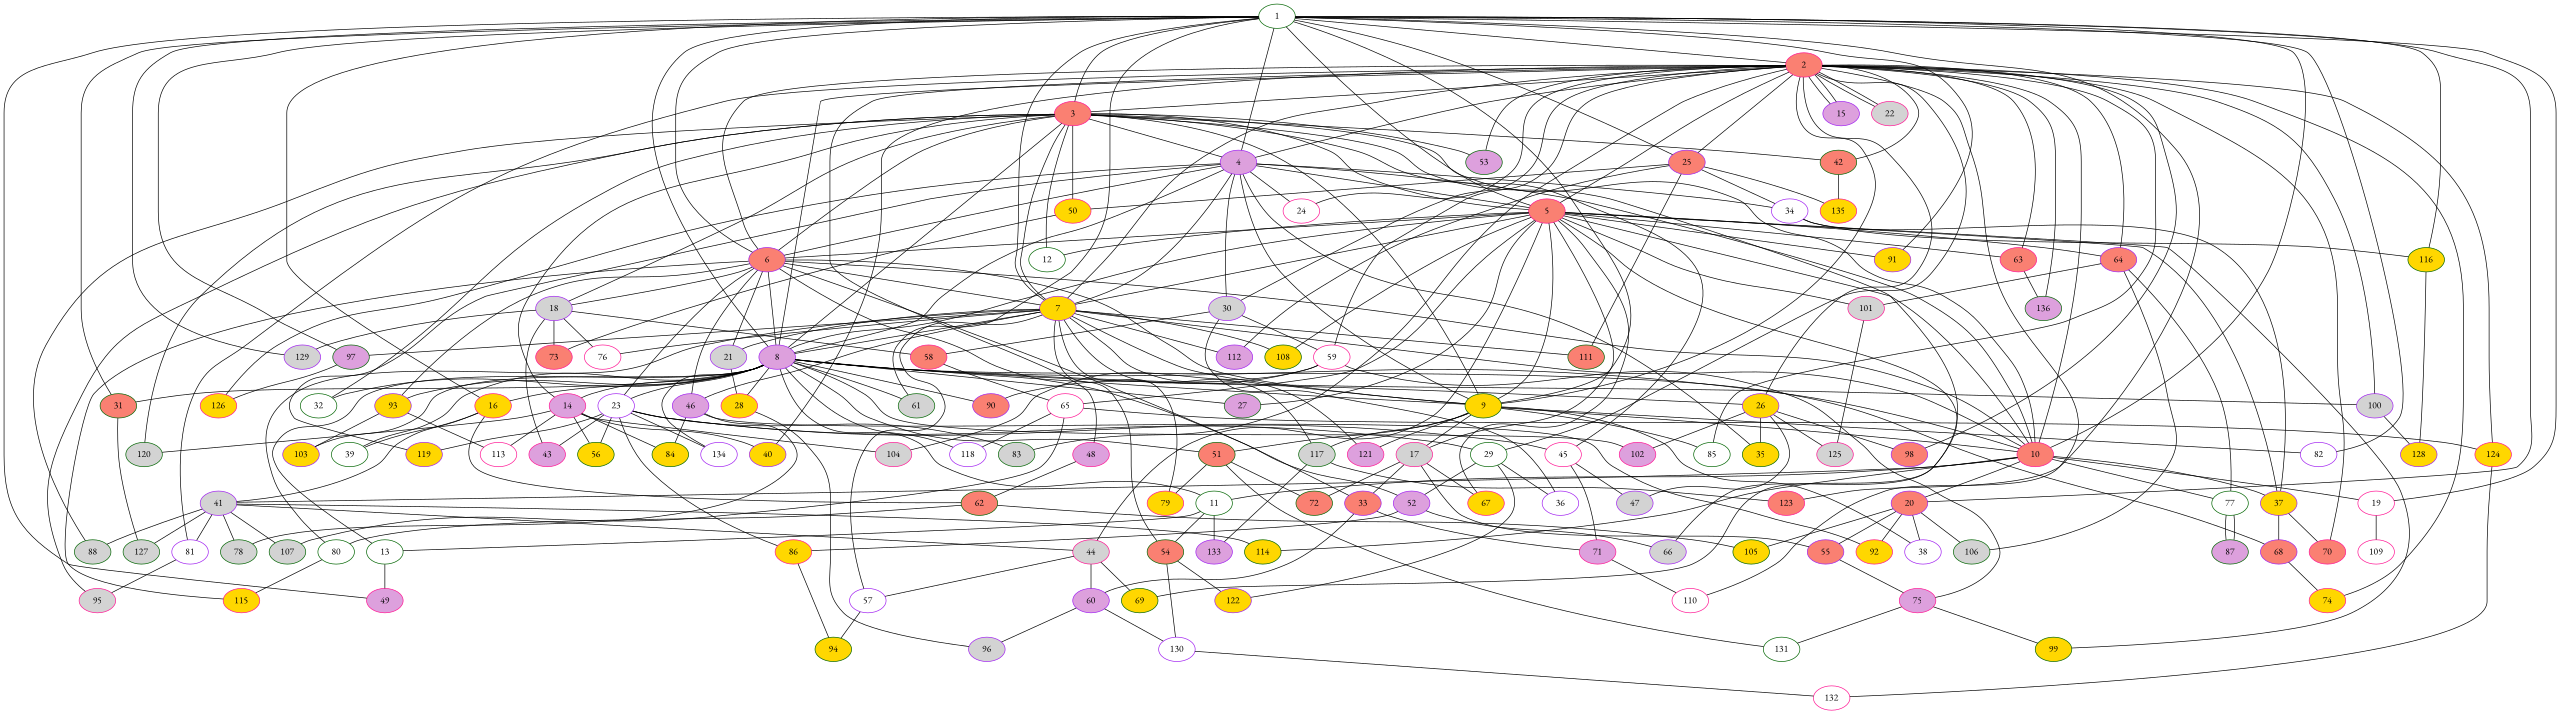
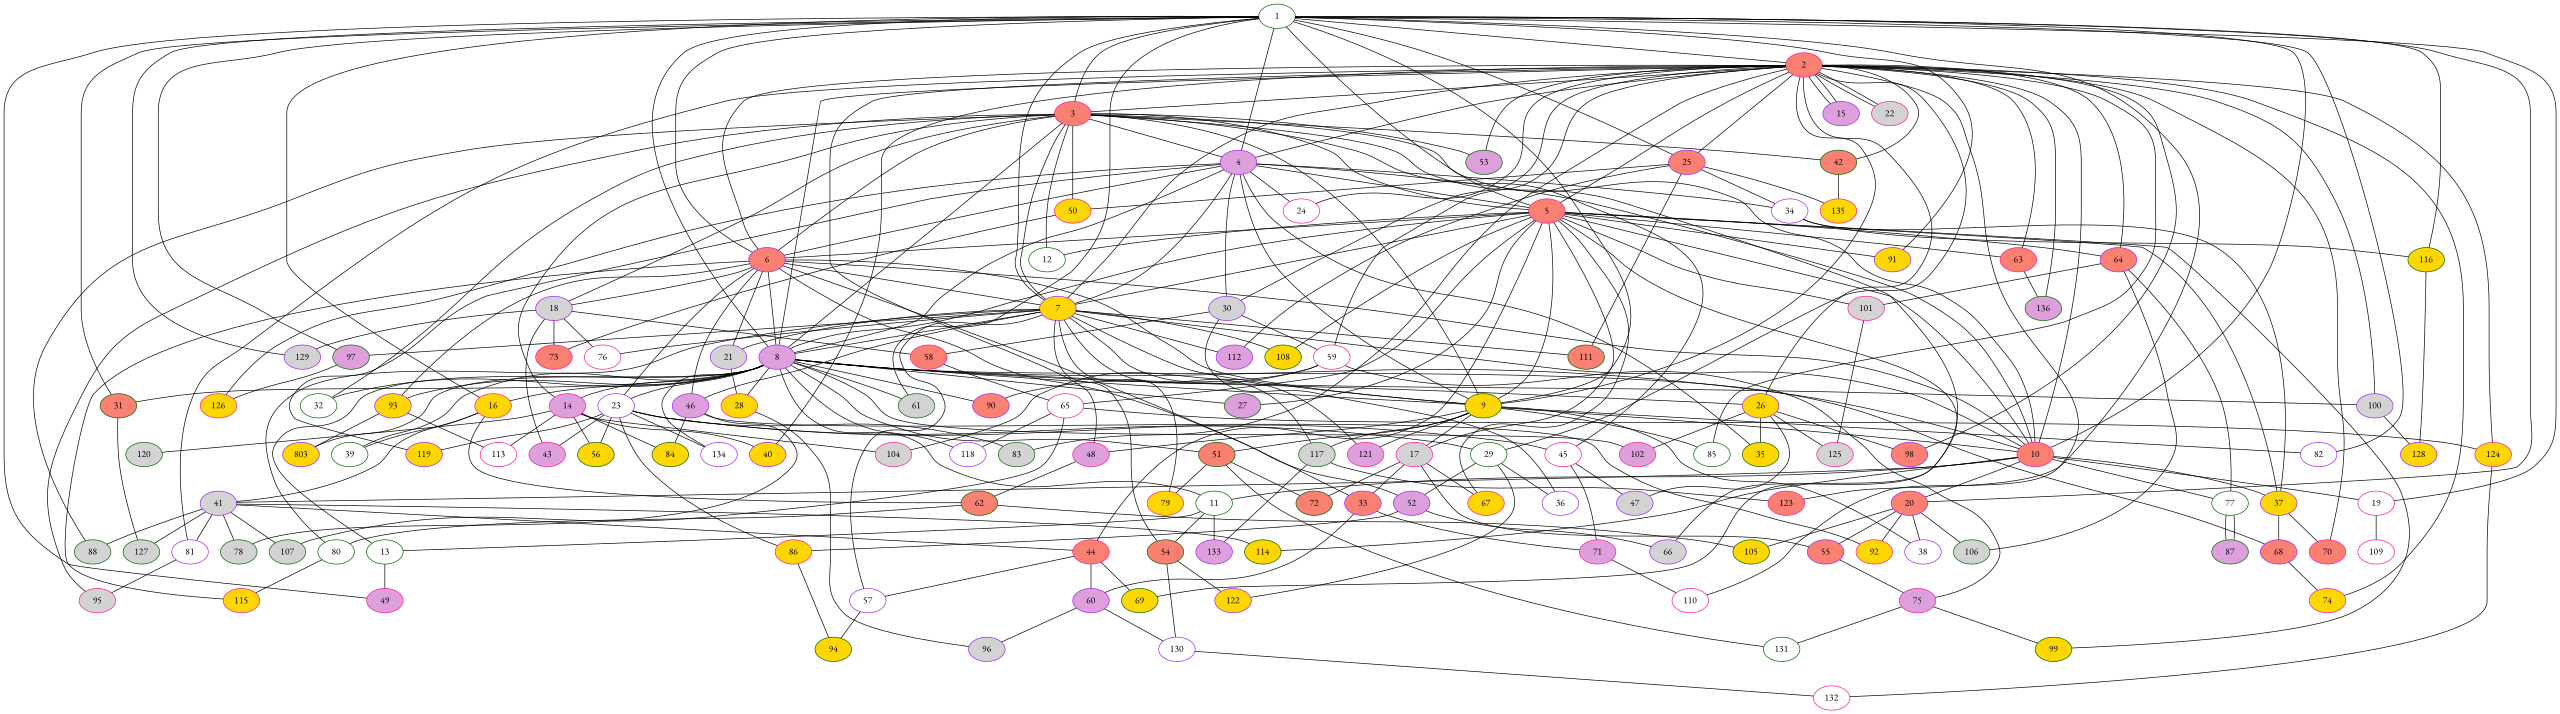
(533, 167) -> none
none -> (1216, 440)
(301, 455) -> (301, 455)
(1091, 552) -> (1091, 552)
